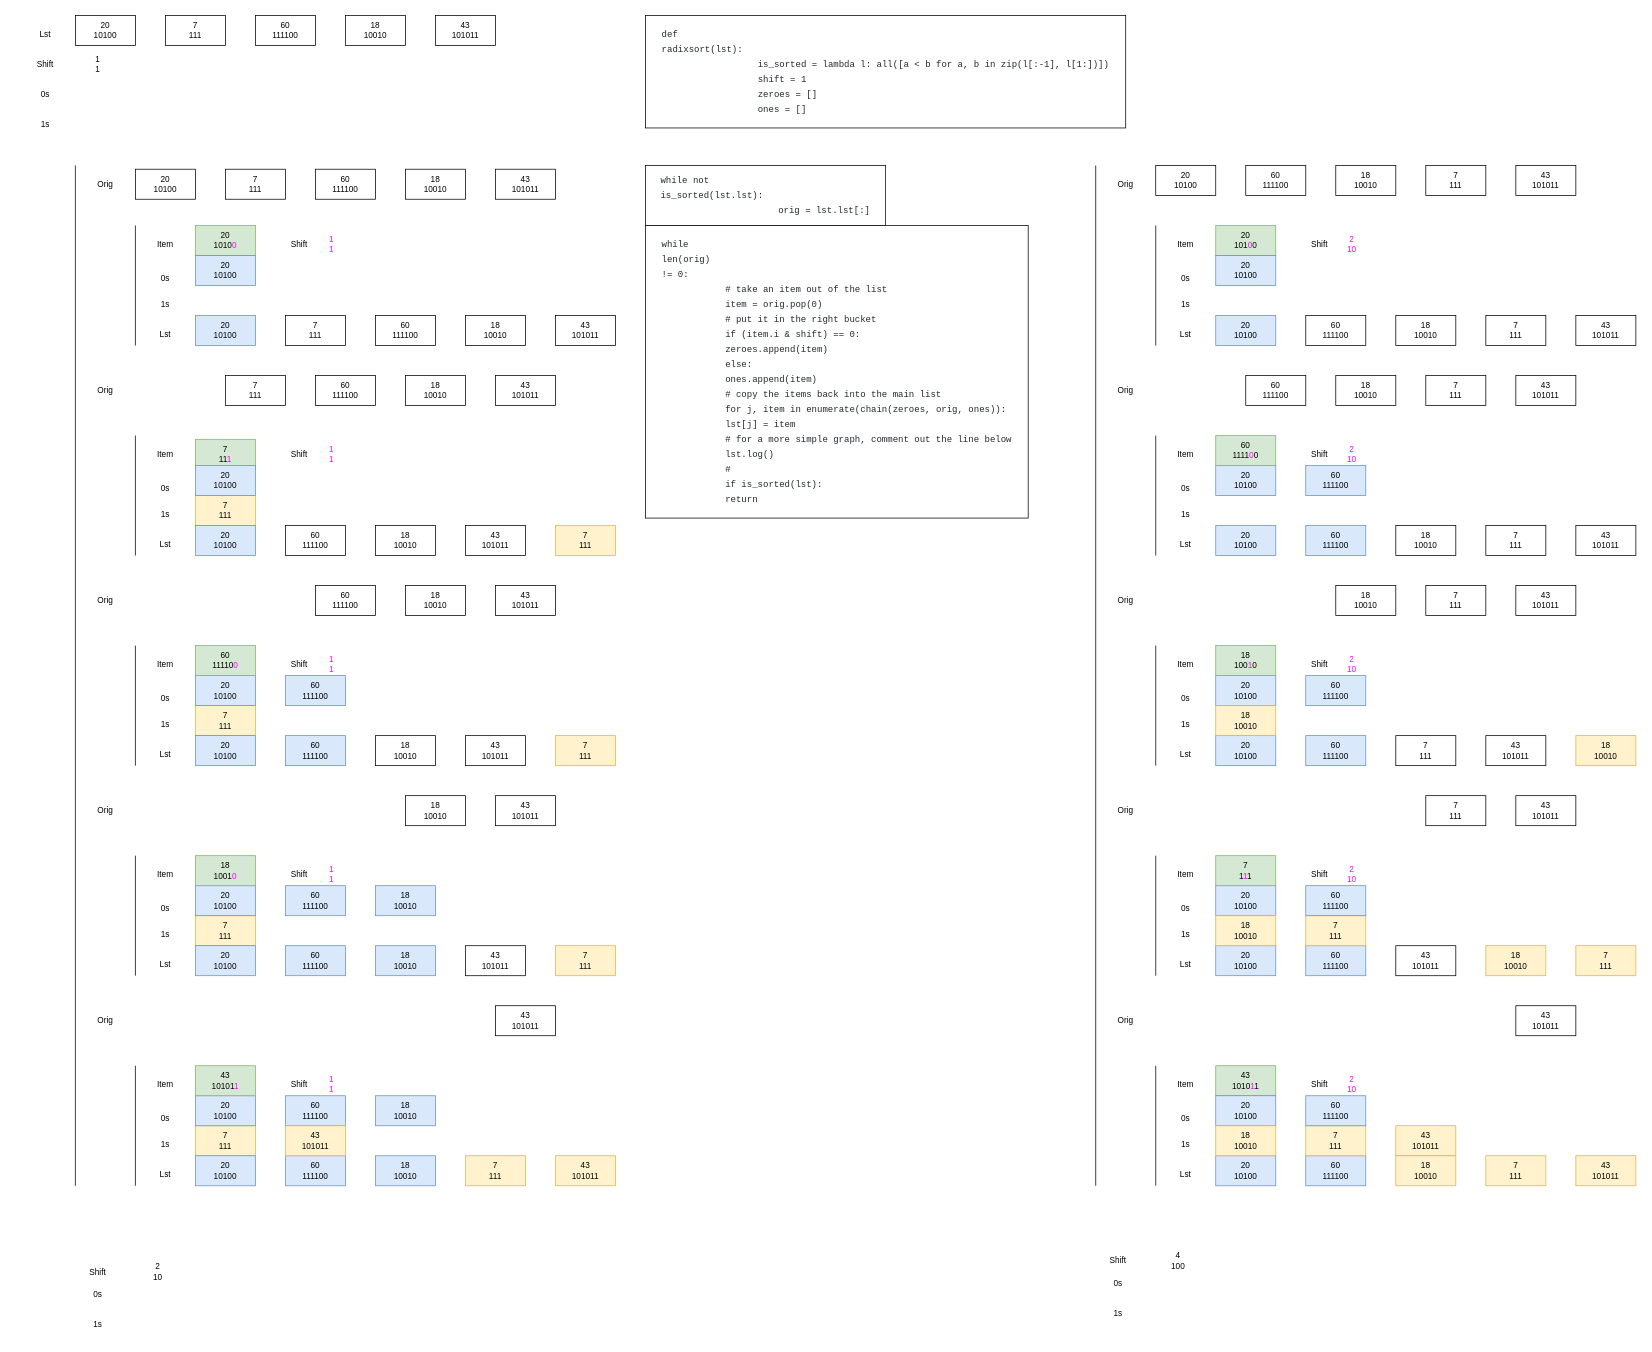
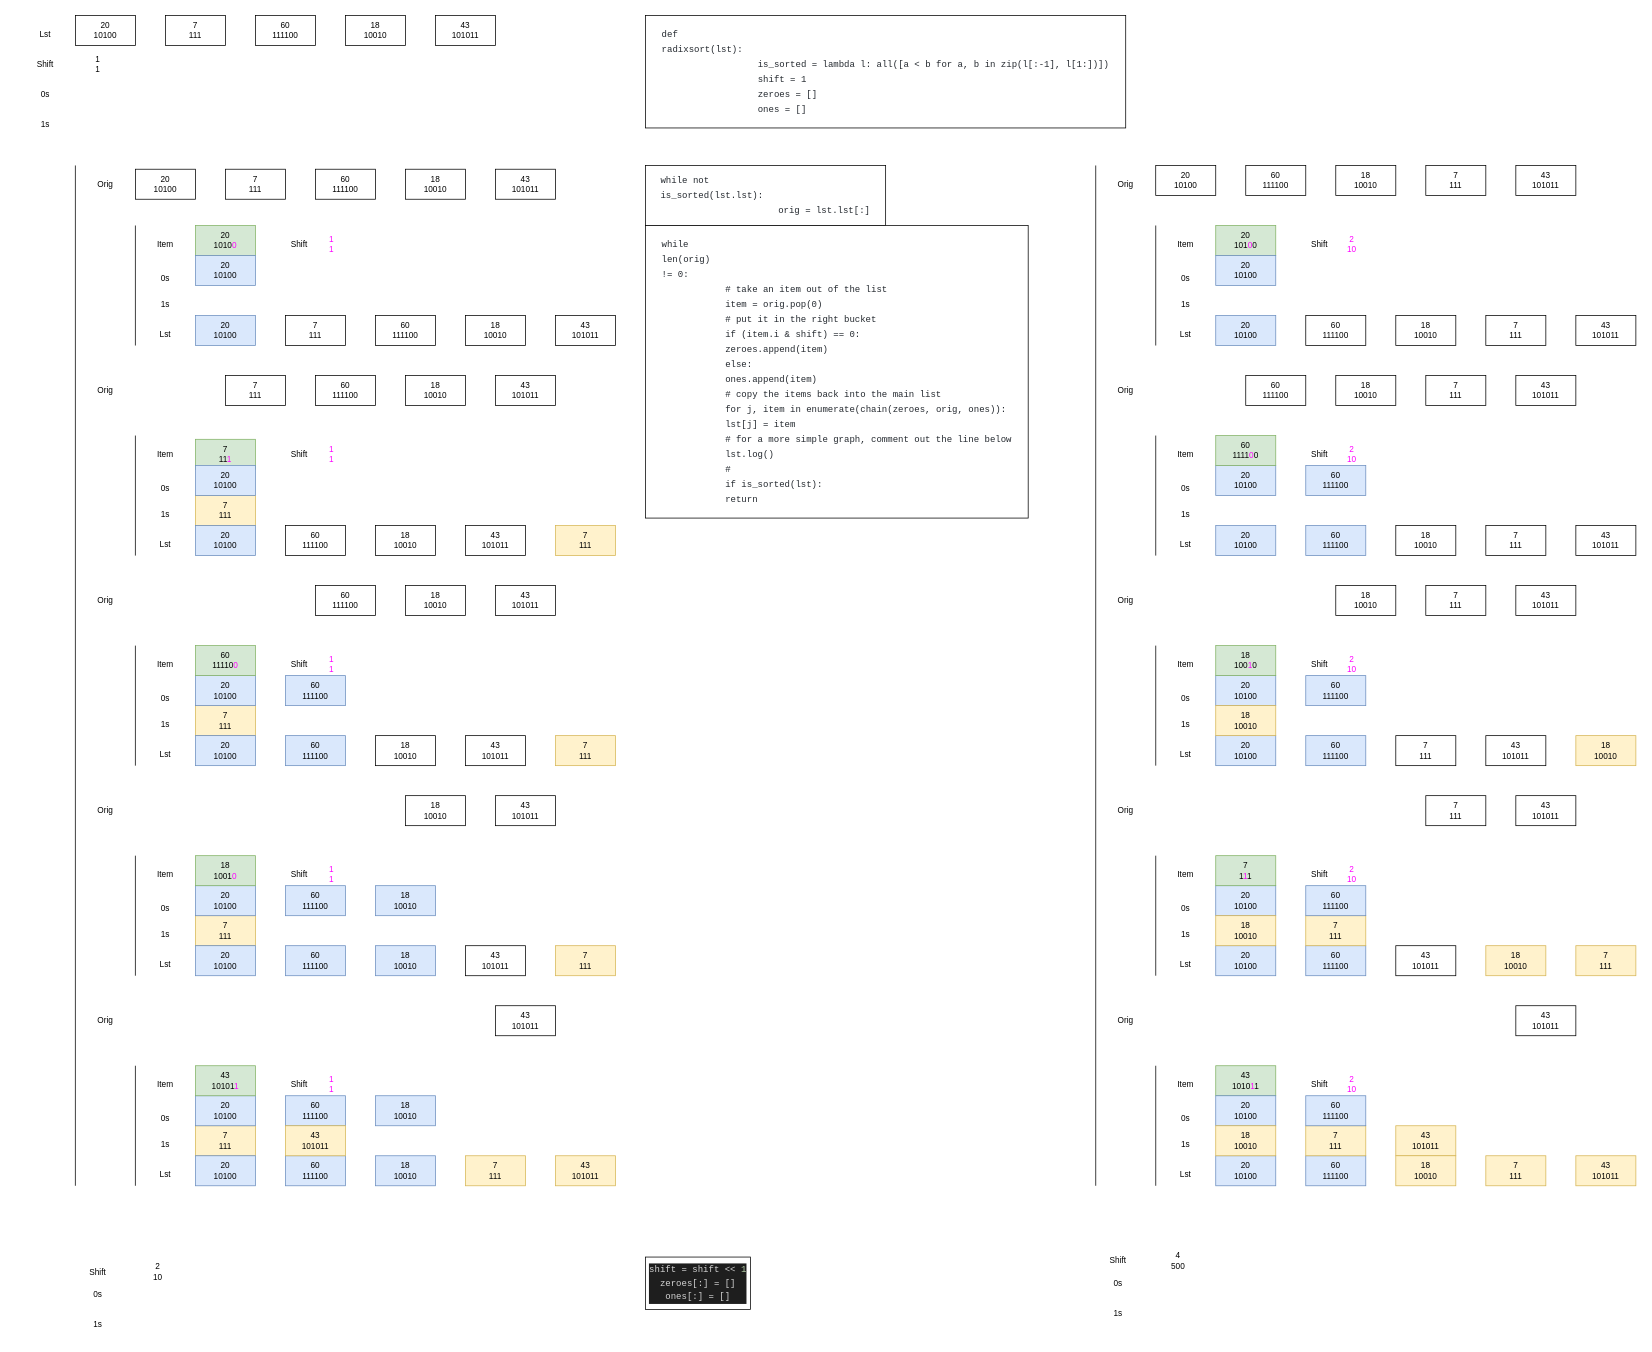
(1178, 1260) -> (1178, 1260)
none -> (698, 1283)
